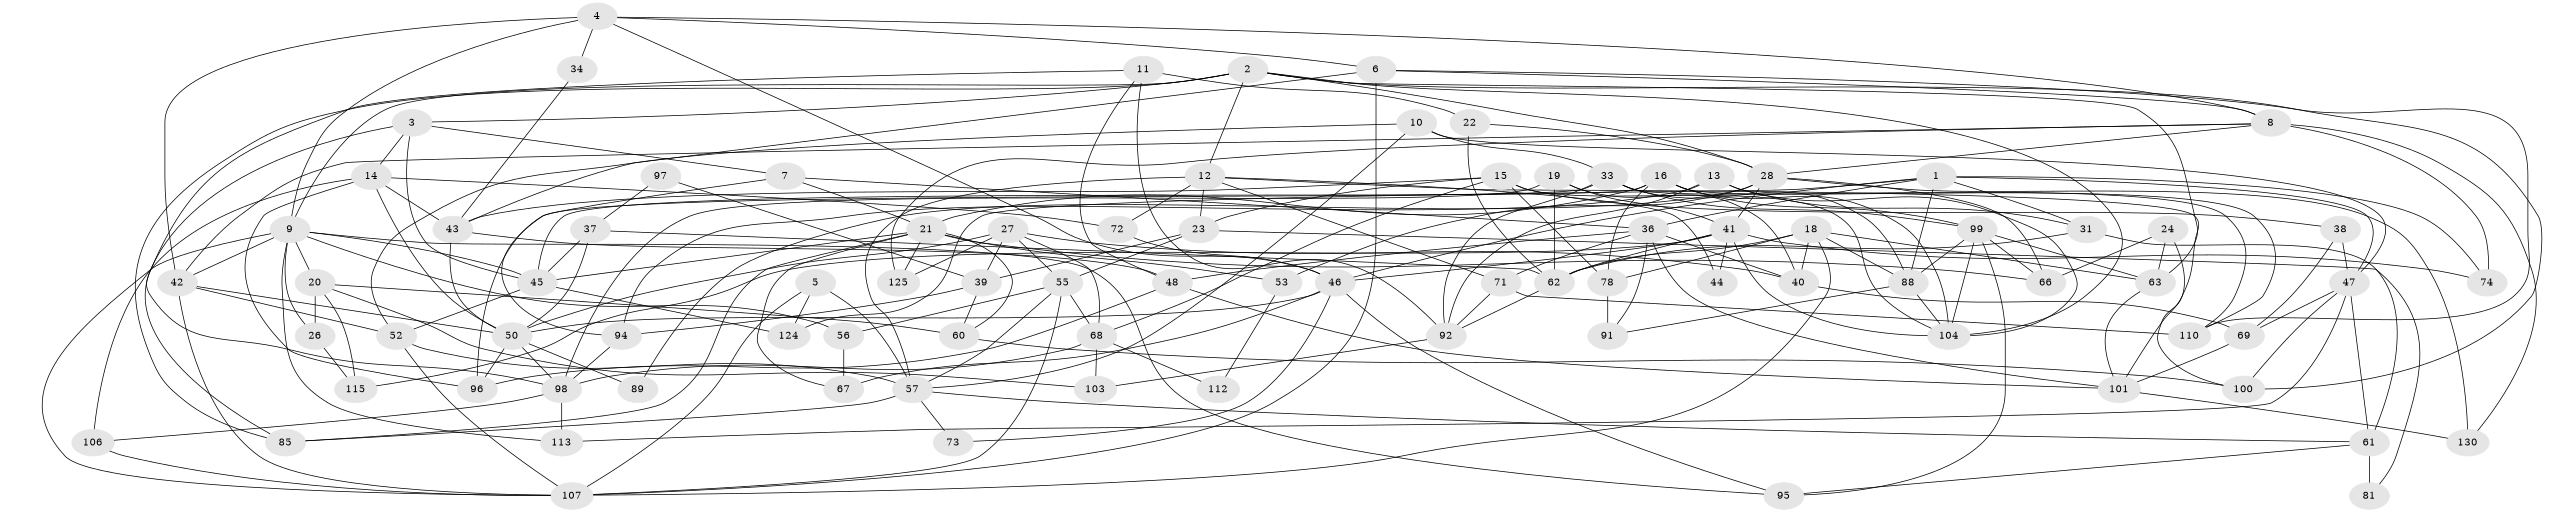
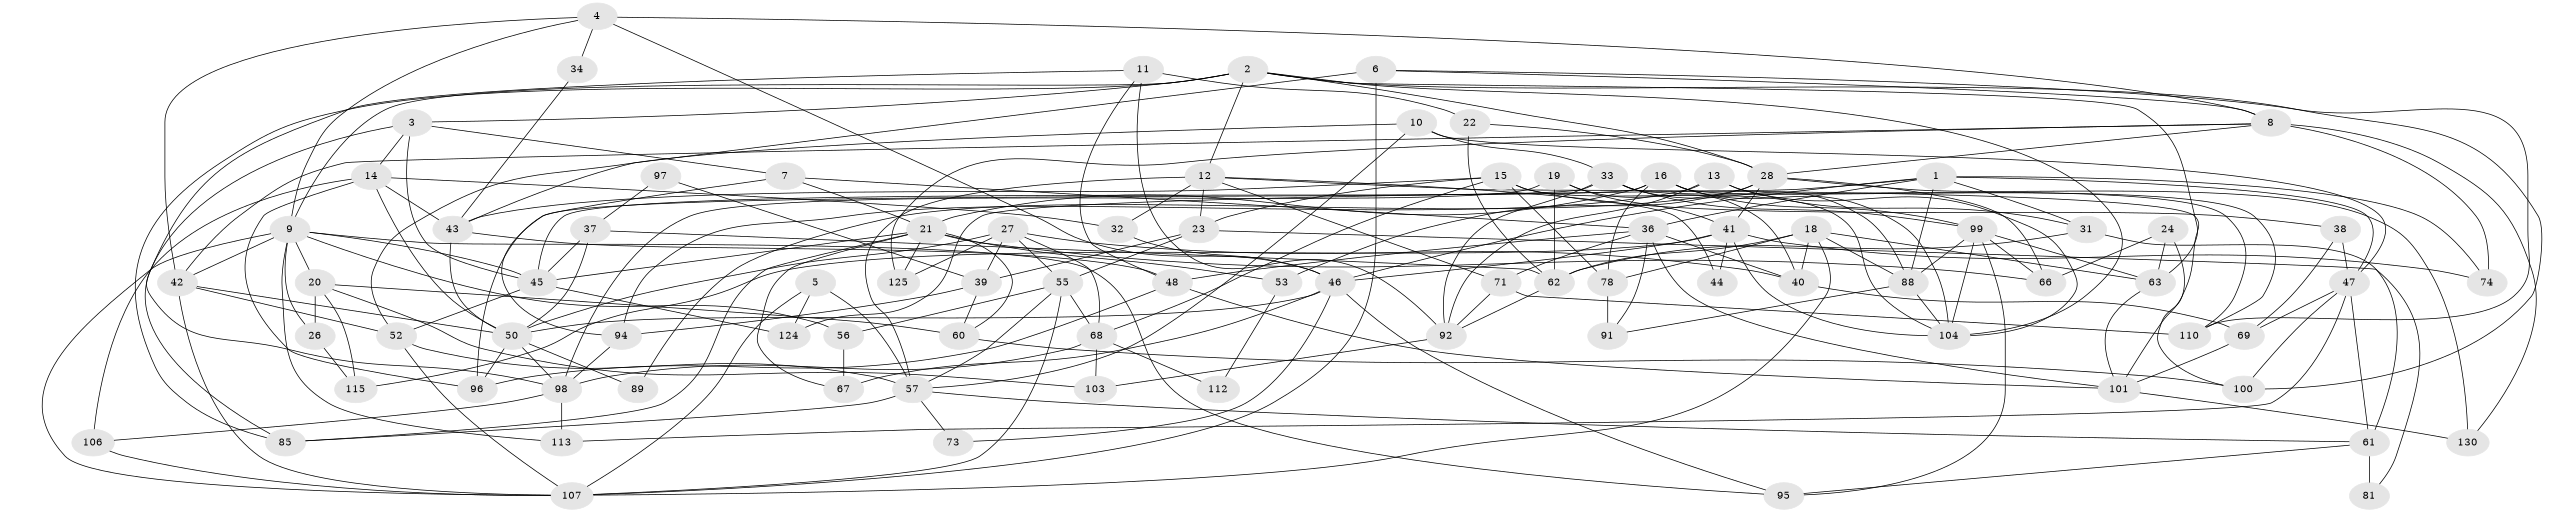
(987, 35) -> none
(1118, 229) -> (1118, 229)
(1640, 252) -> none
